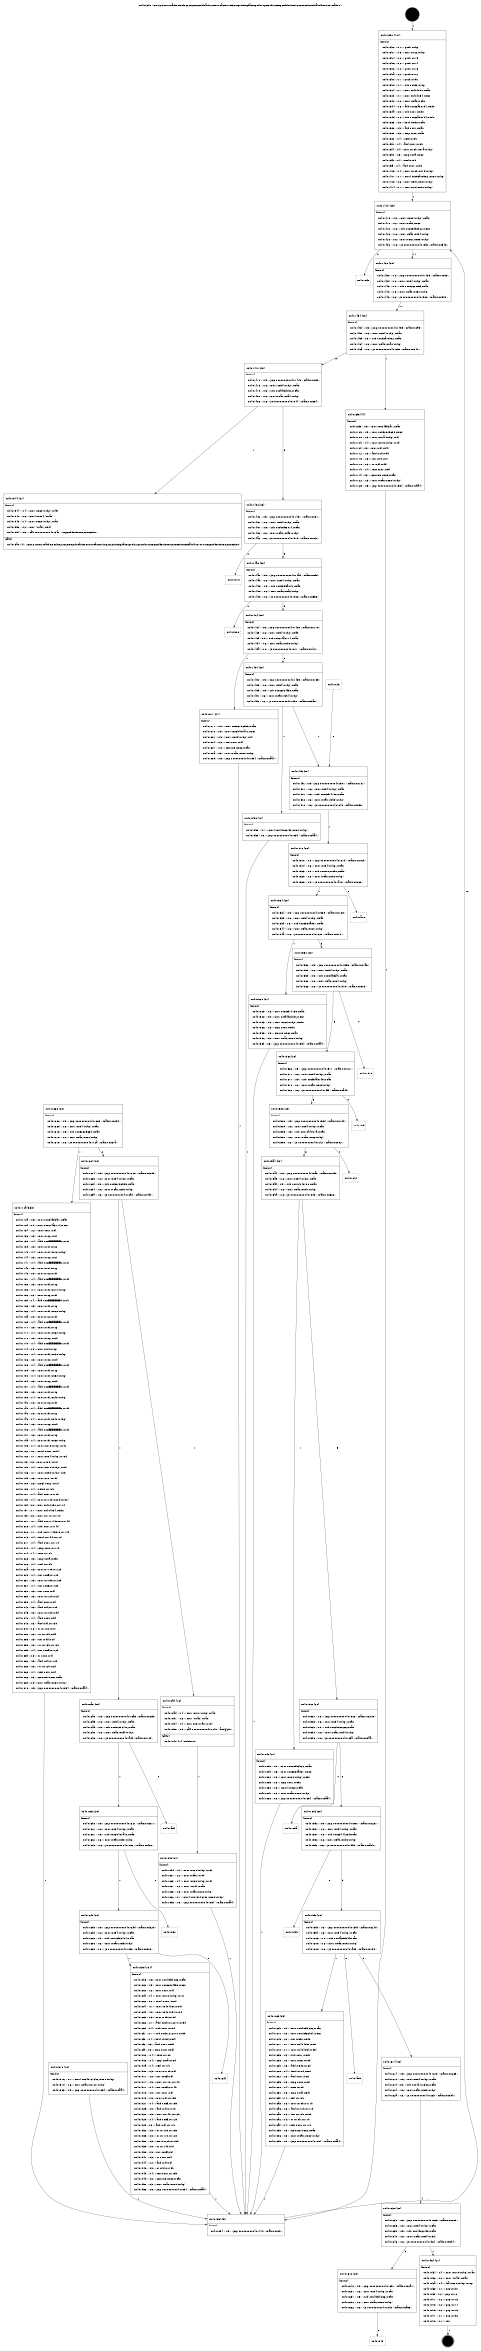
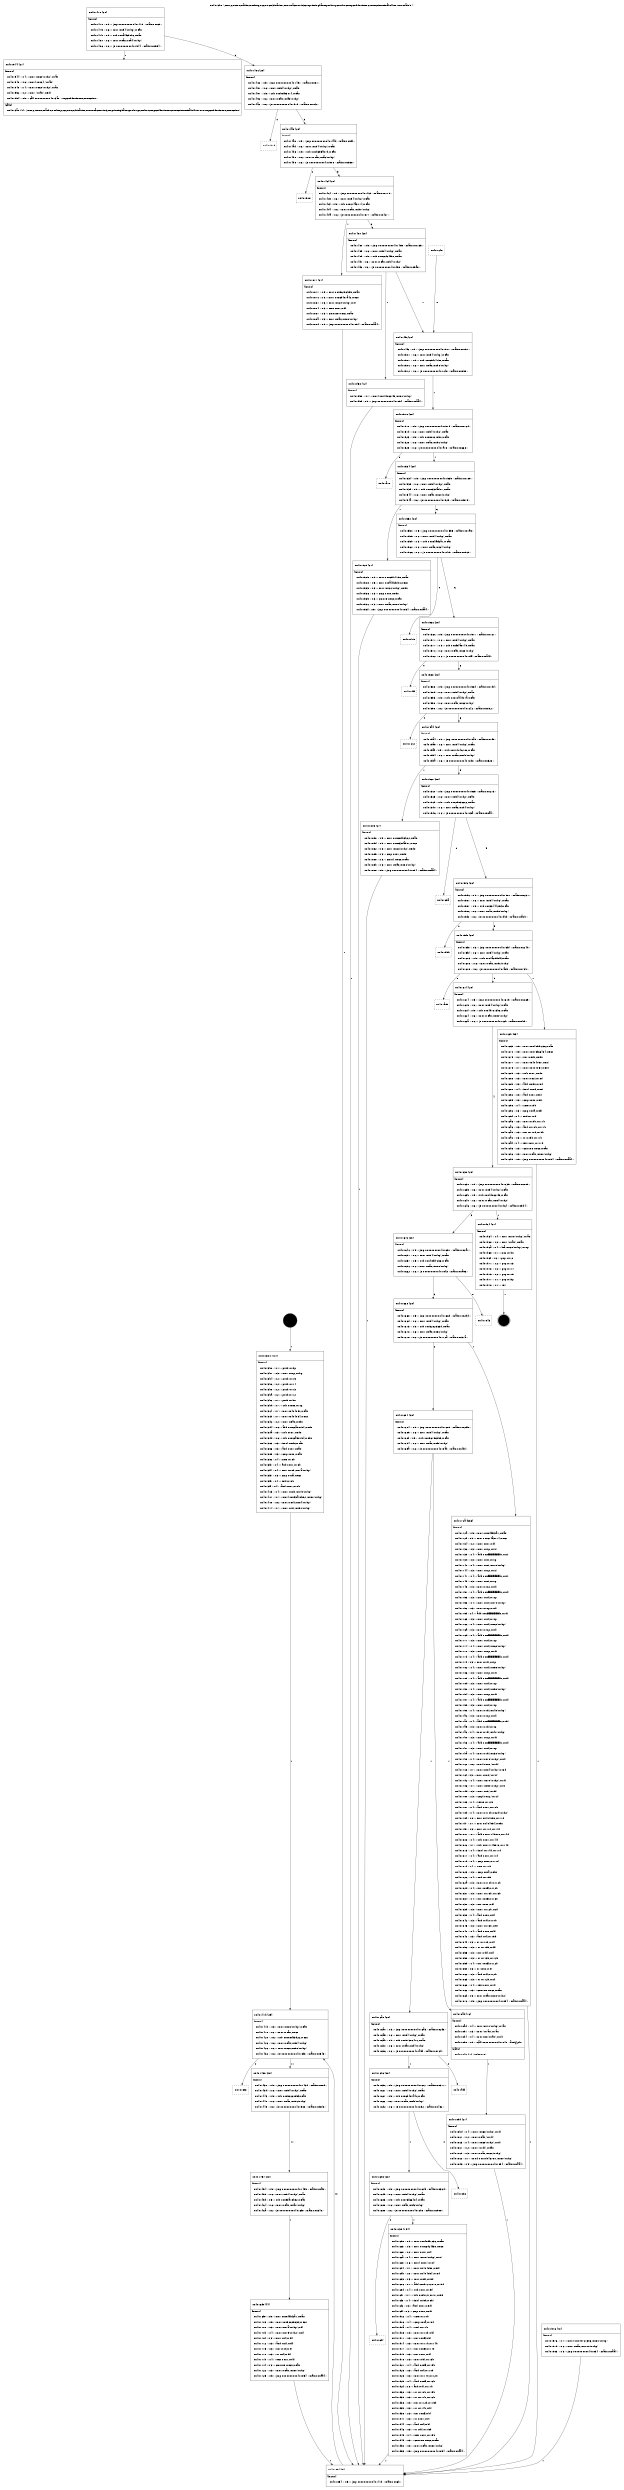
(335, 358) -> none
none -> (433, 1287)
